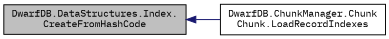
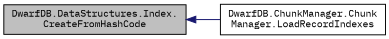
(303, 20) -> (303, 20)
